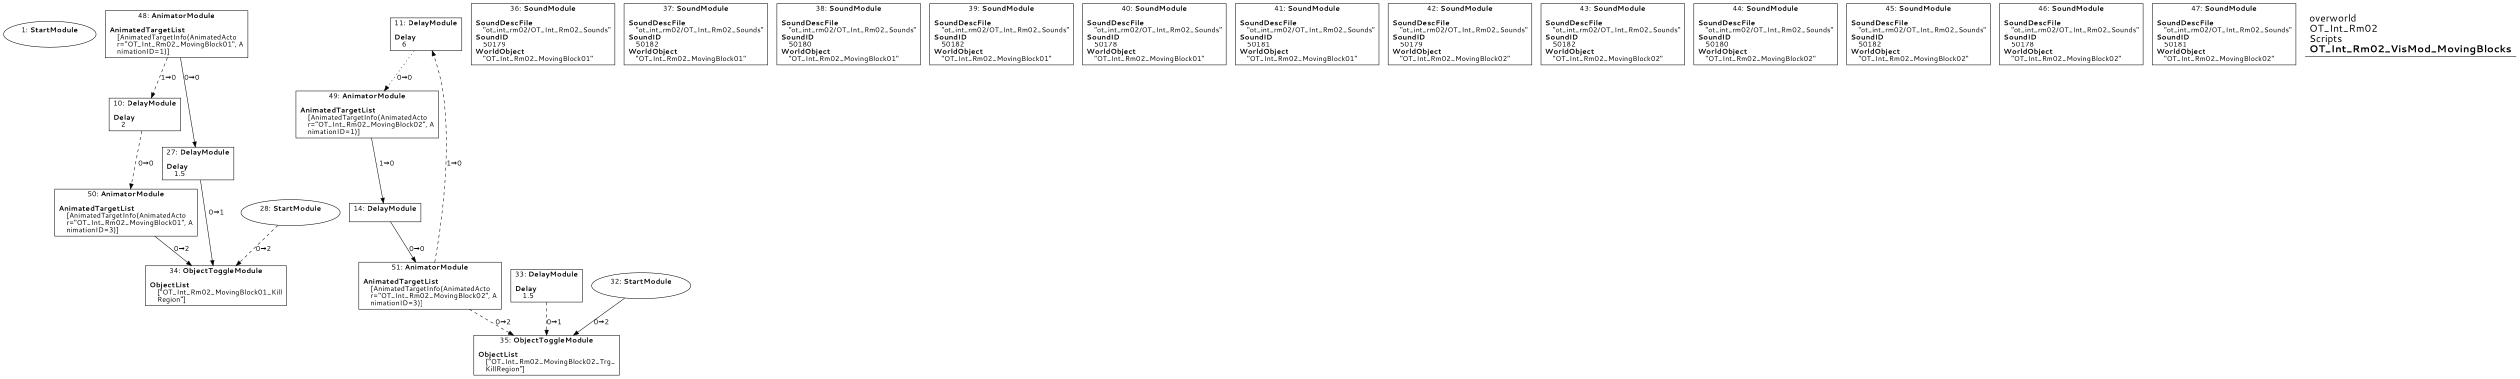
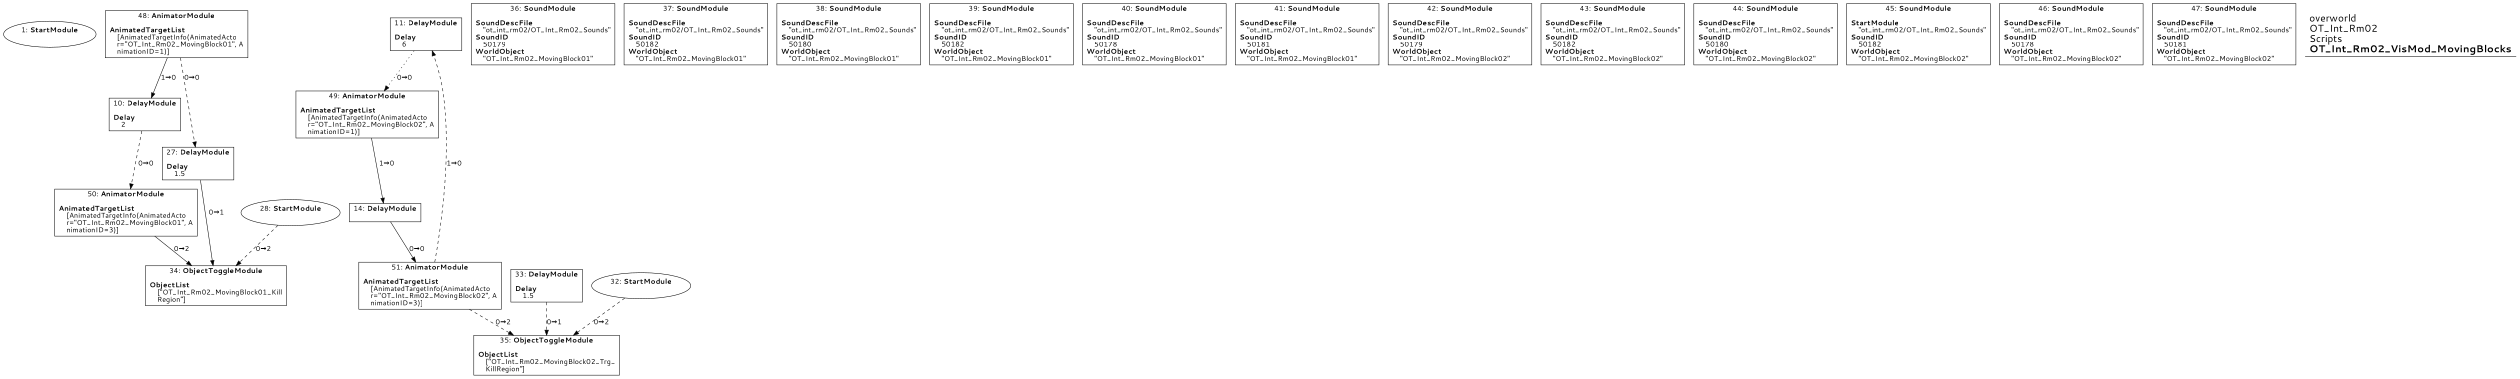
(1880, 23) -> (1875, 23)
(160, 76) -> (160, 76)
(187, 100) -> (187, 100)
(601, 315) -> (601, 315)
